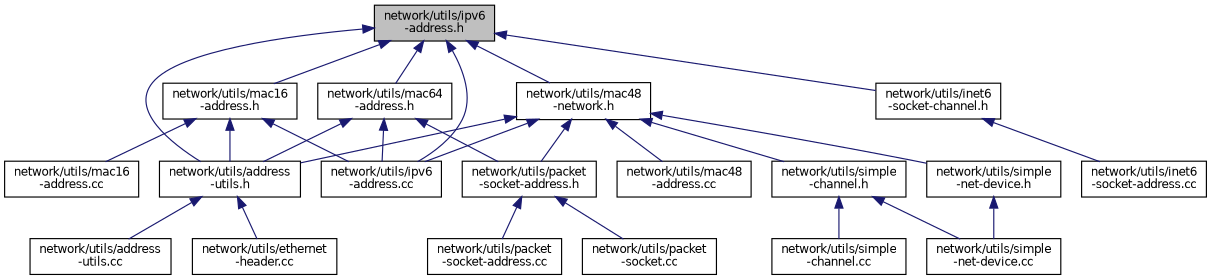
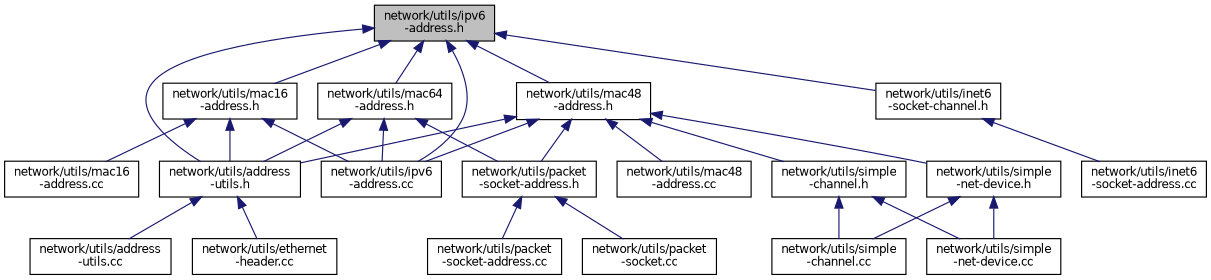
(584, 101) -> (584, 101)
none -> (907, 222)
